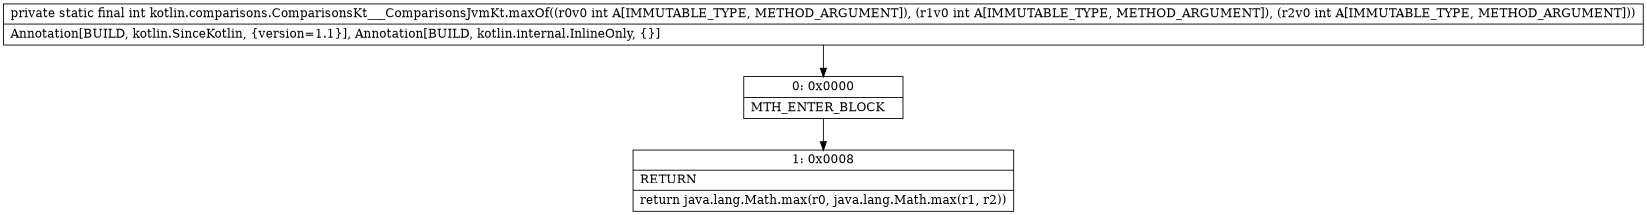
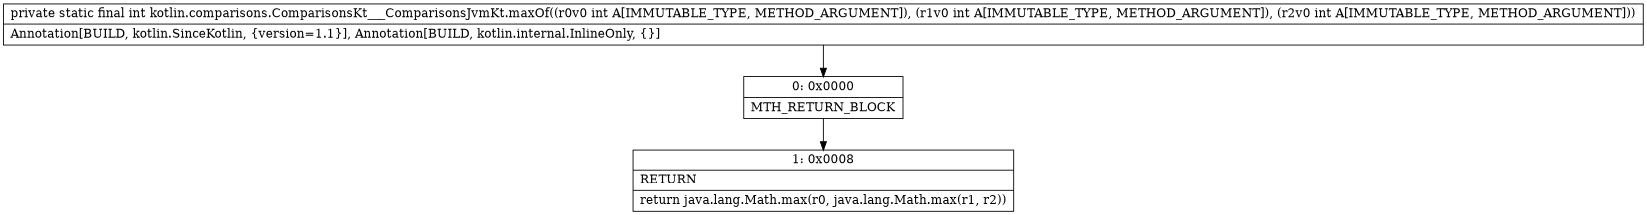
(818, 108) -> (823, 108)
